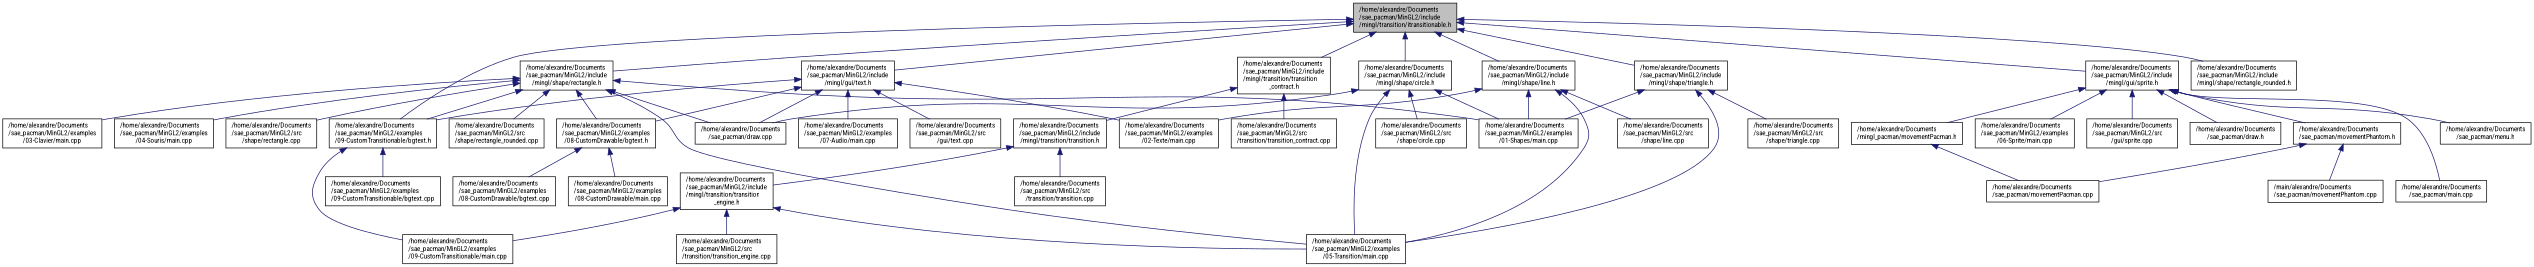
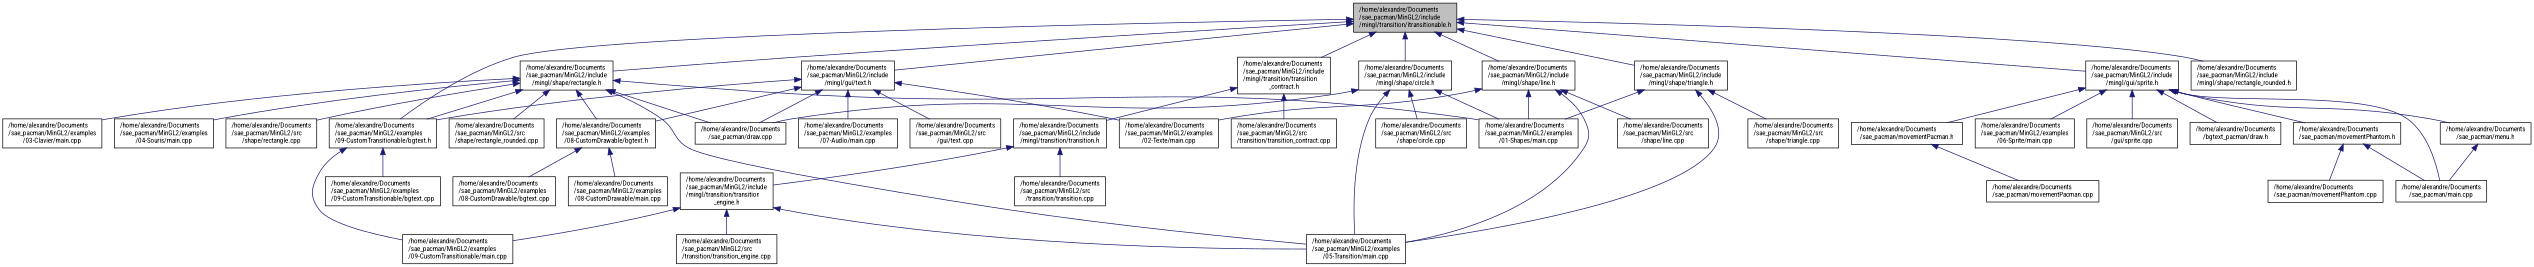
(1907, 133) -> (1907, 133)
(2235, 133) -> (2235, 133)
(2199, 165) -> (2397, 164)
none -> (2461, 165)
(2326, 191) -> (2326, 191)
